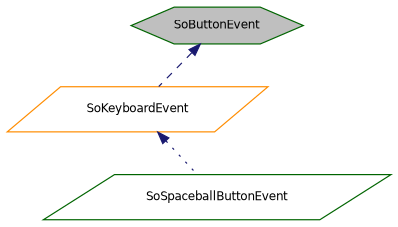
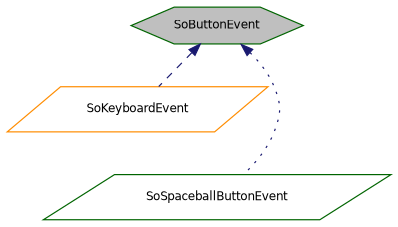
(181, 158) -> (279, 115)
